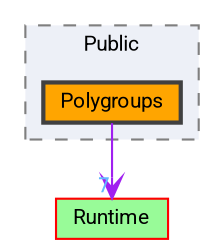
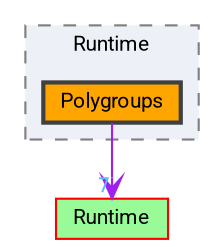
(112, 45) -> (112, 45)
